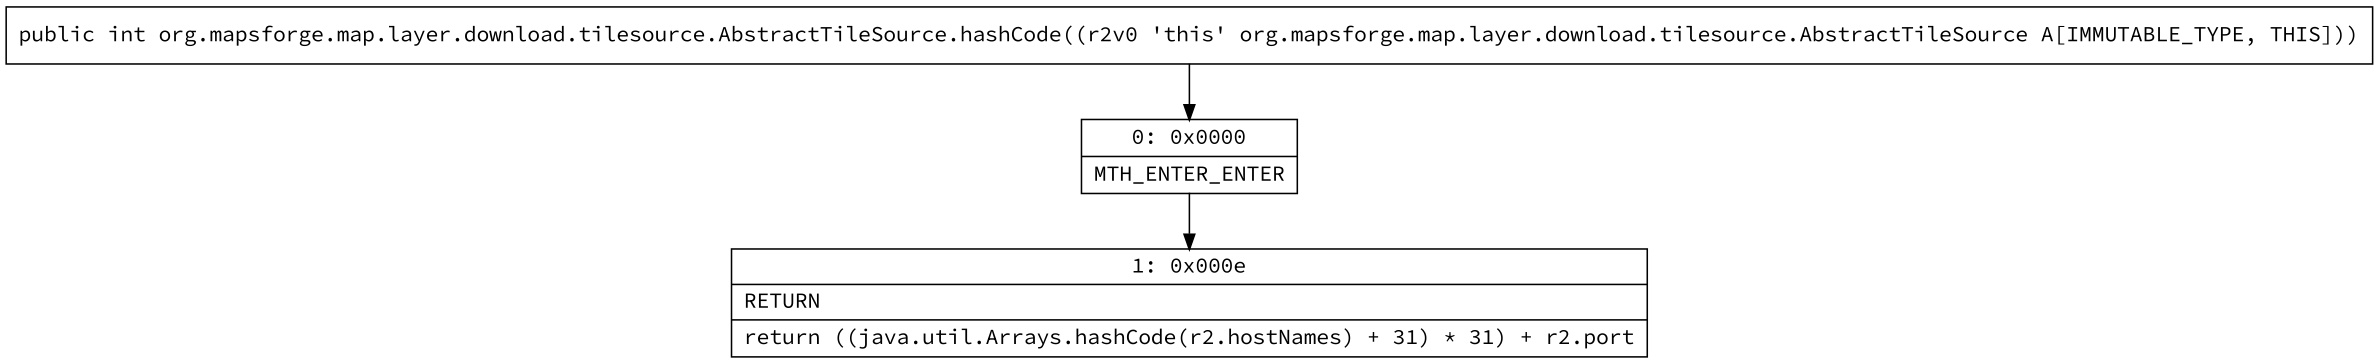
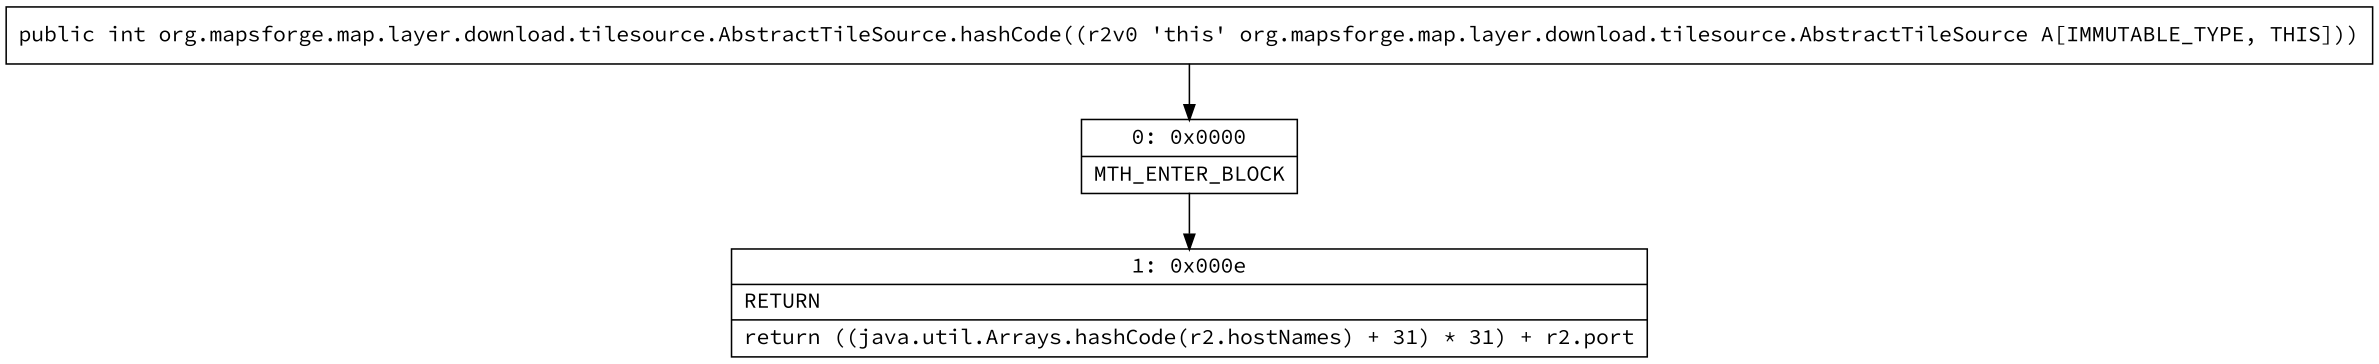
(1189, 174) -> (1189, 174)
